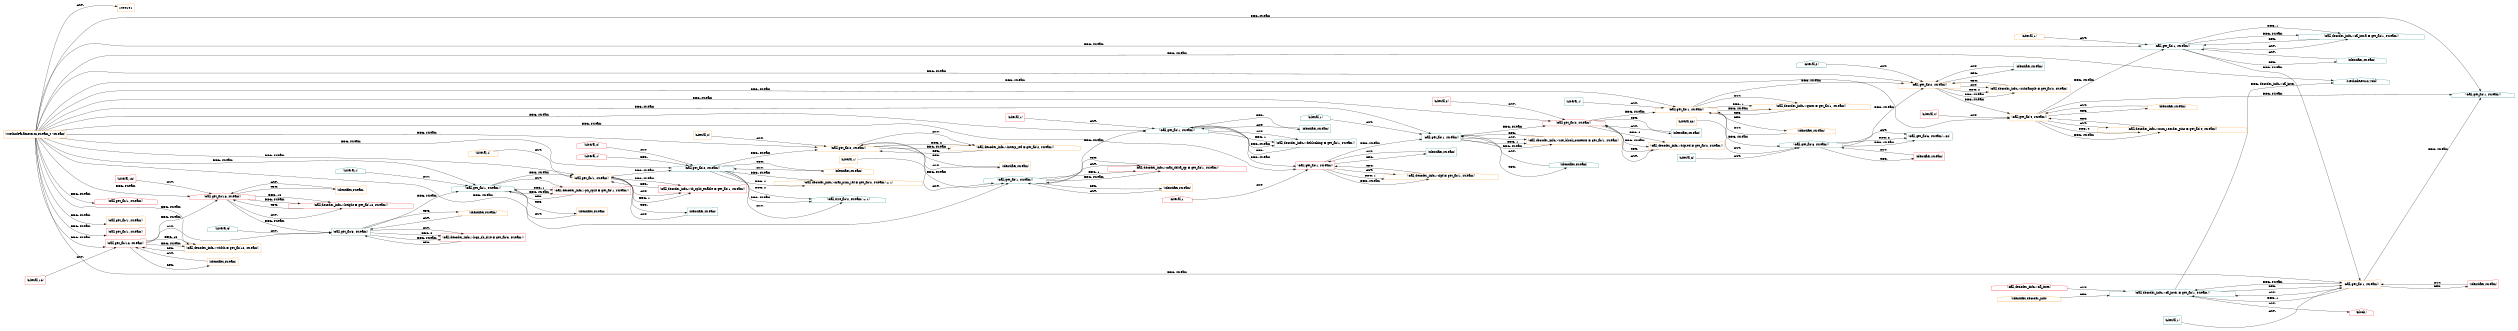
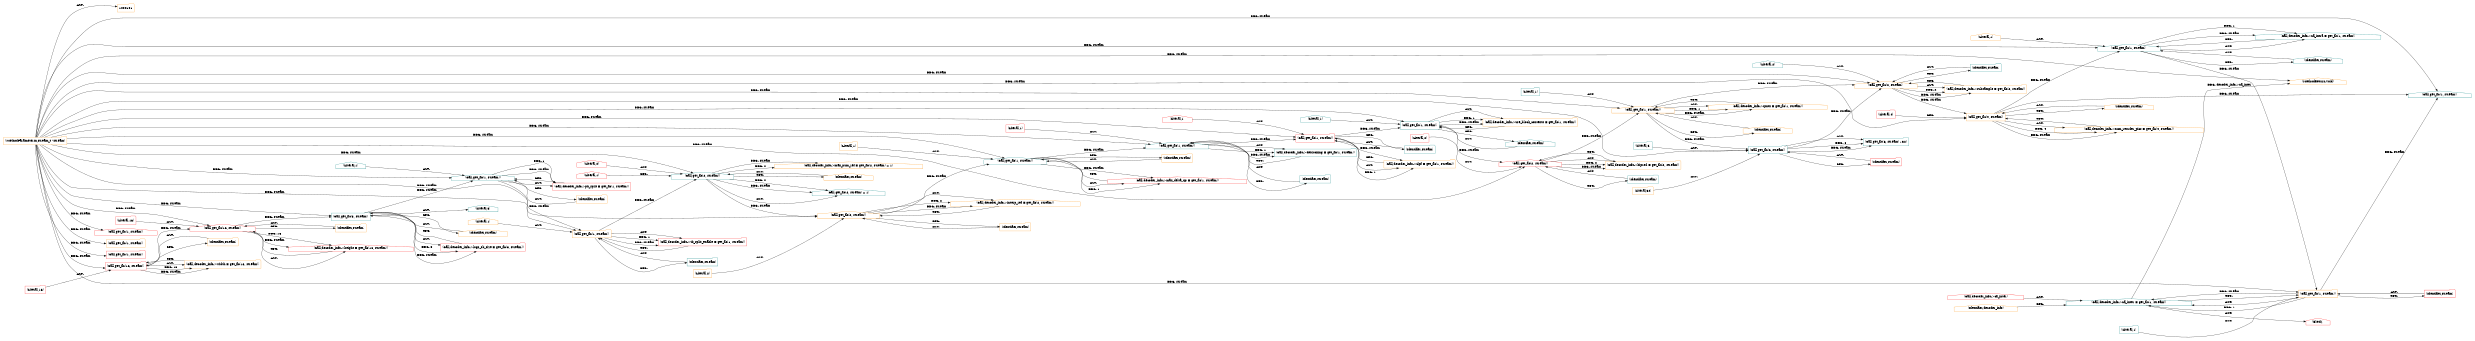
(2361, 81) -> (2318, 82)
none -> (900, 101)
(1974, 115) -> (1931, 116)
(1811, 145) -> (1768, 150)
(1441, 176) -> (1420, 164)
(849, 200) -> (849, 193)
(279, 233) -> (418, 213)
